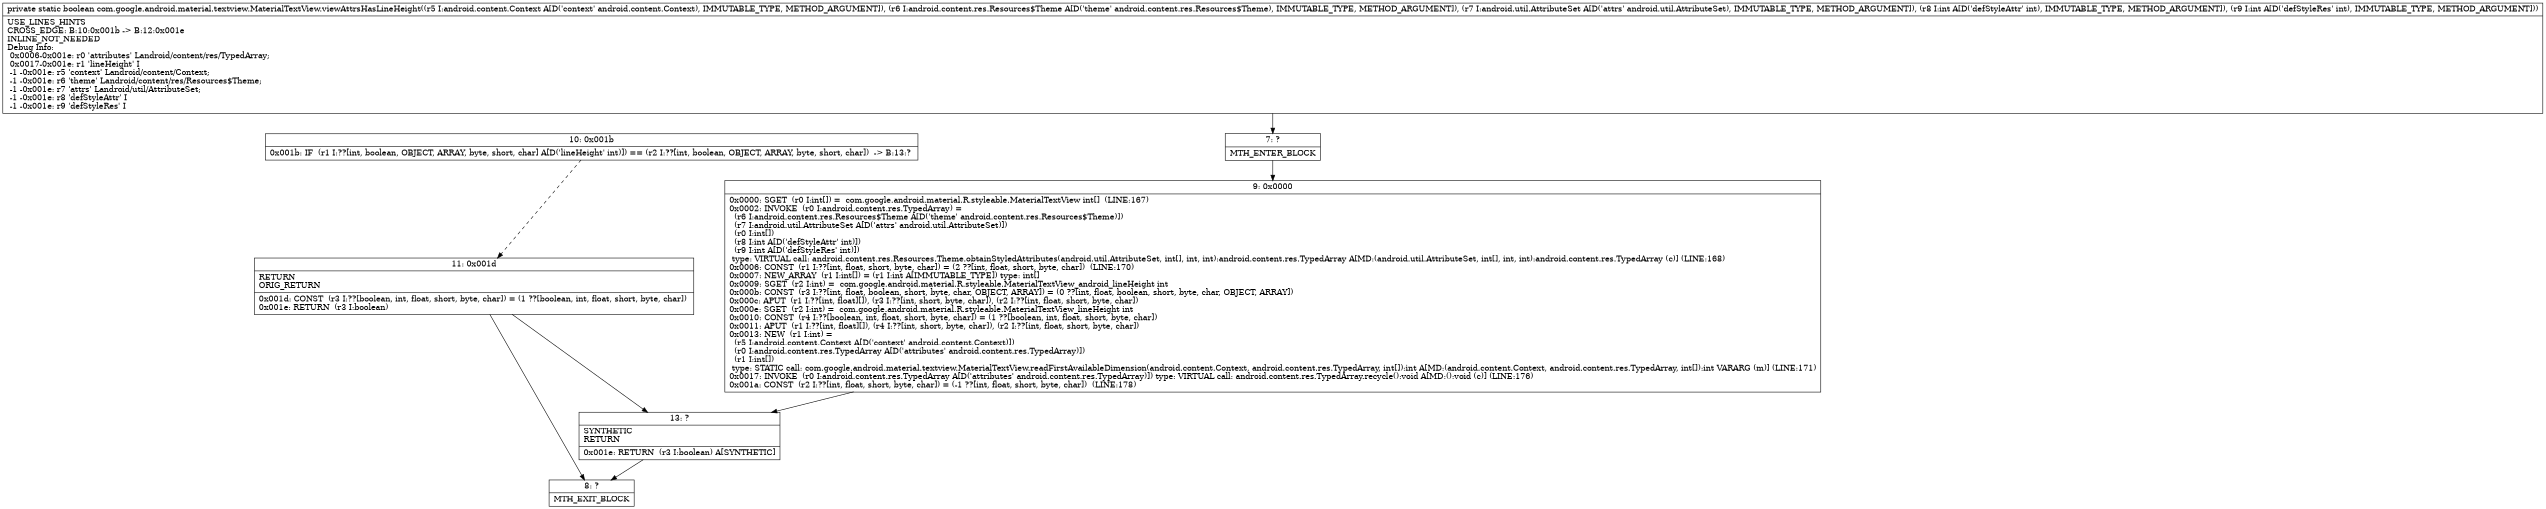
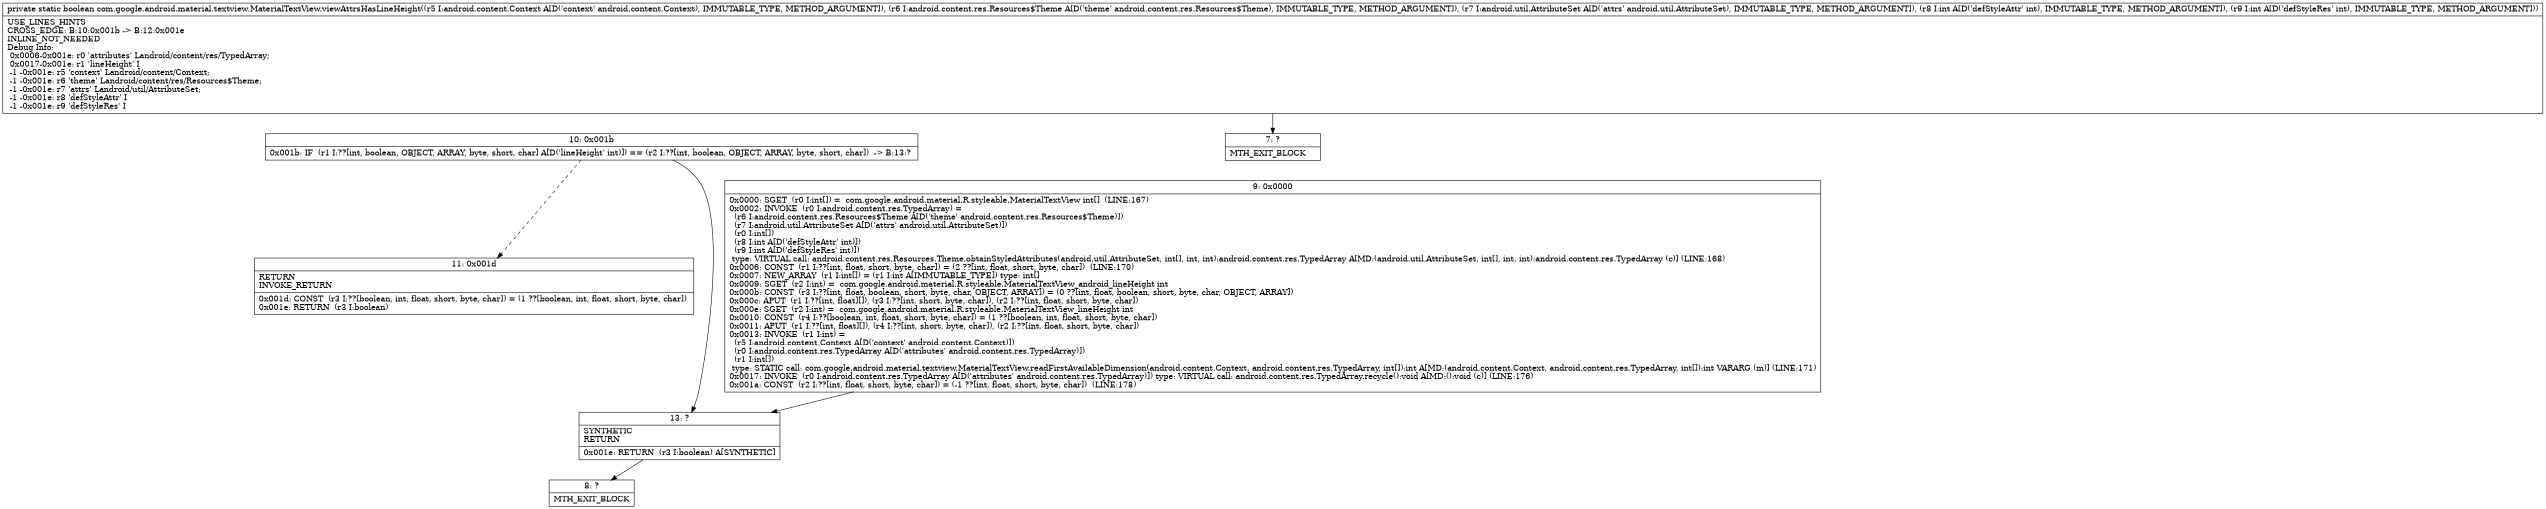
(1273, 153) -> (1268, 153)
(1273, 168) -> none
(290, 286) -> (296, 286)
(782, 335) -> (789, 335)
(578, 362) -> (713, 277)
(536, 395) -> none
